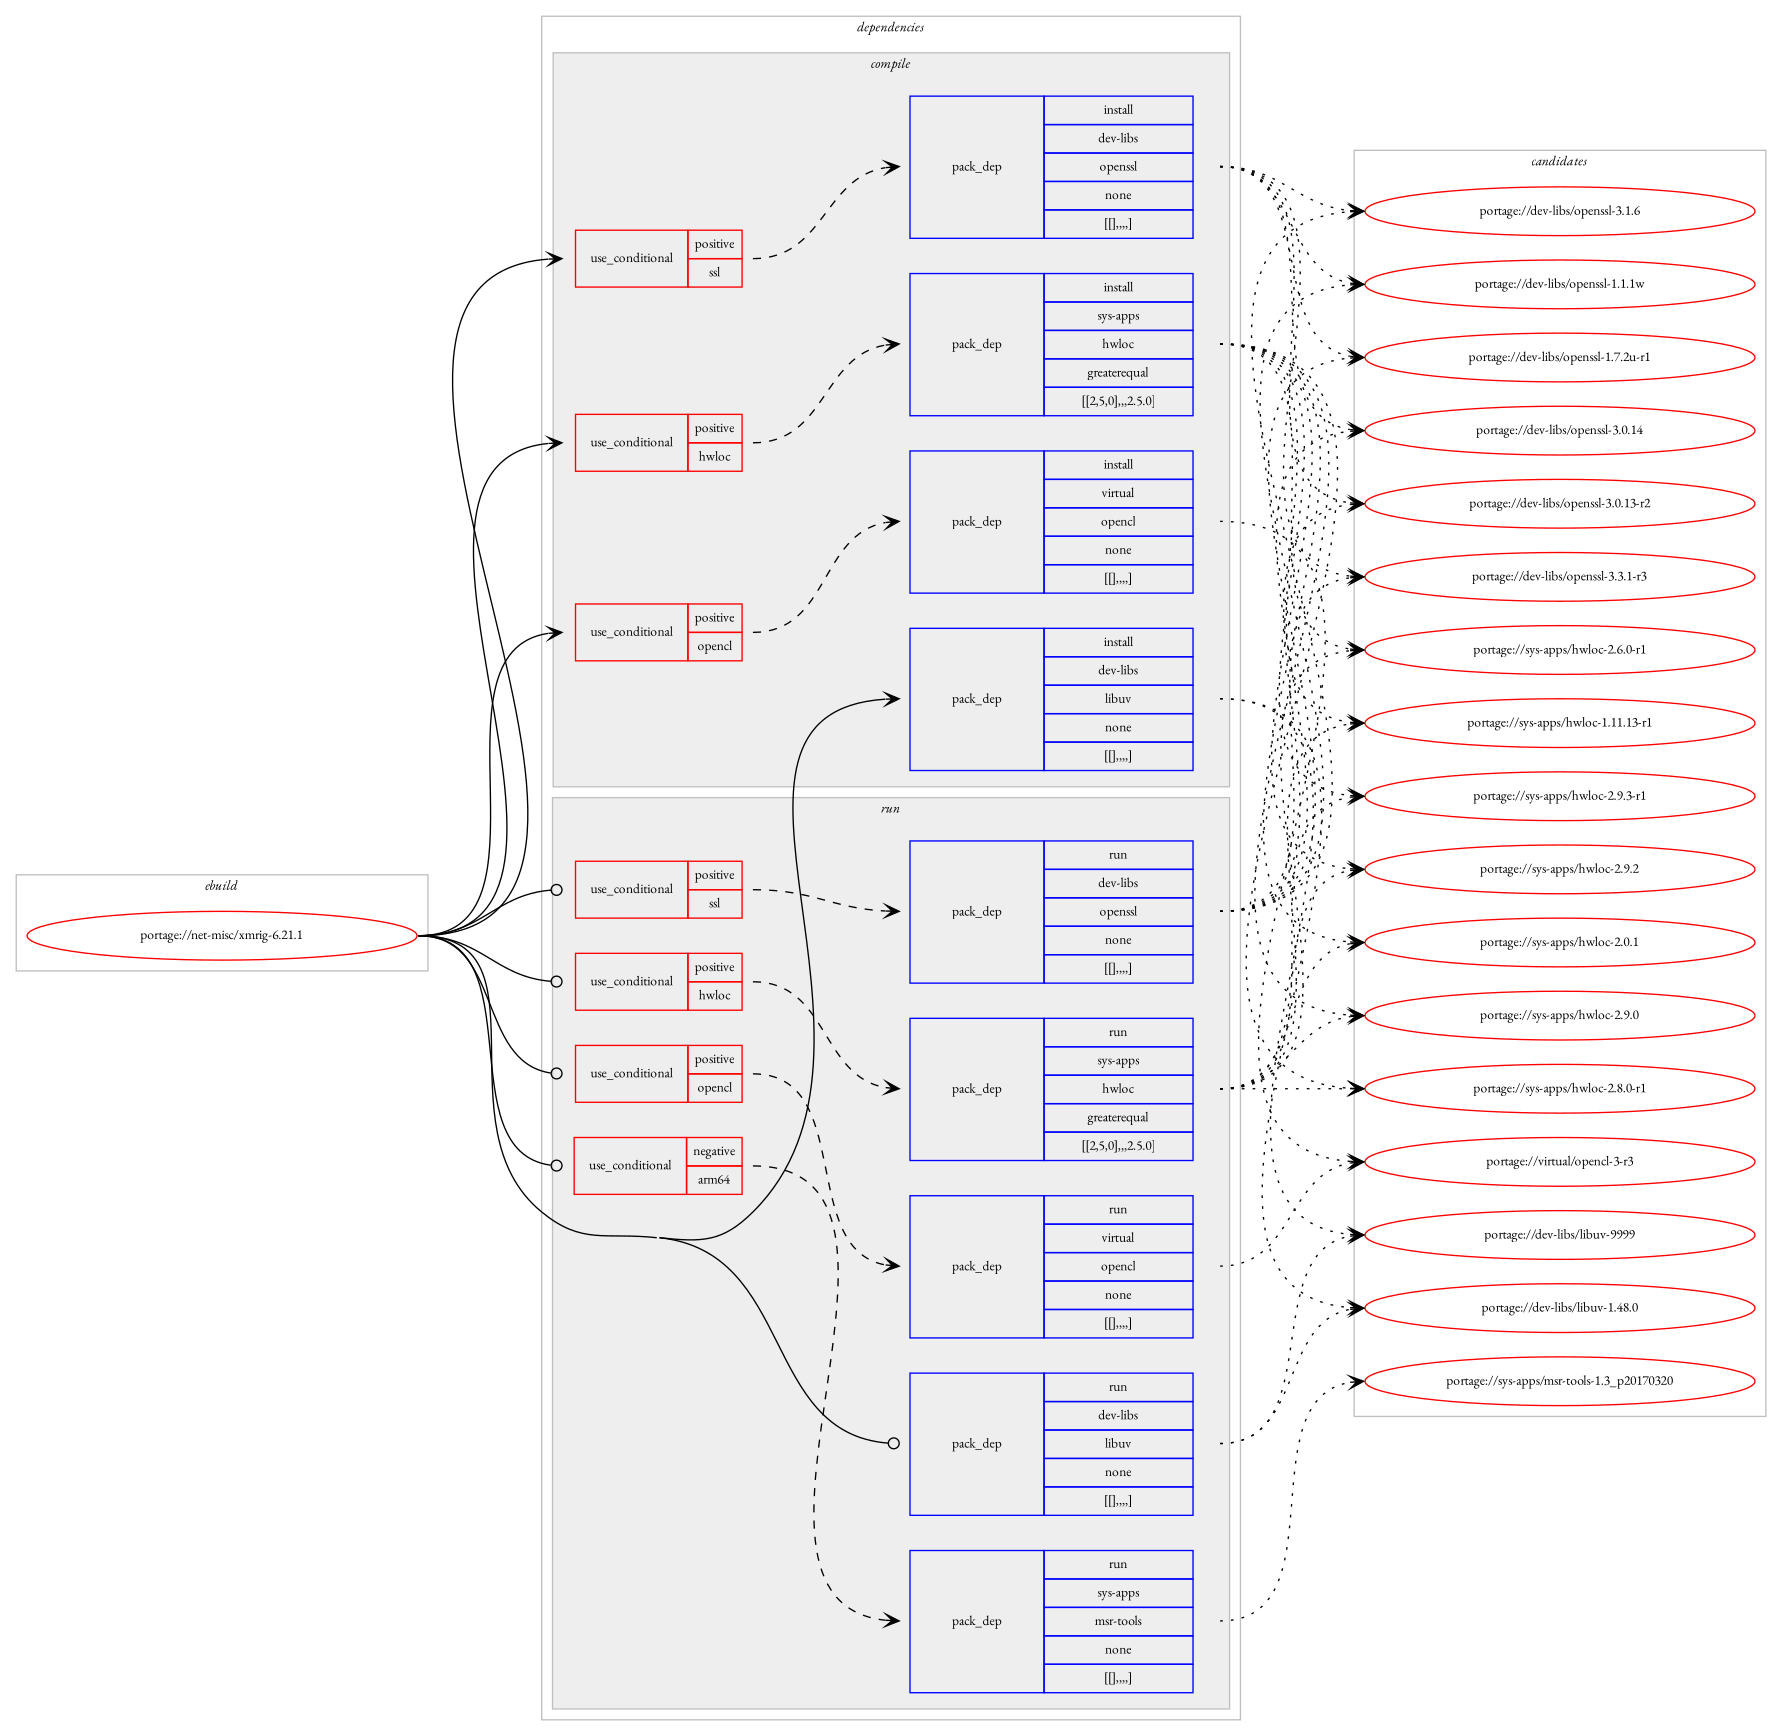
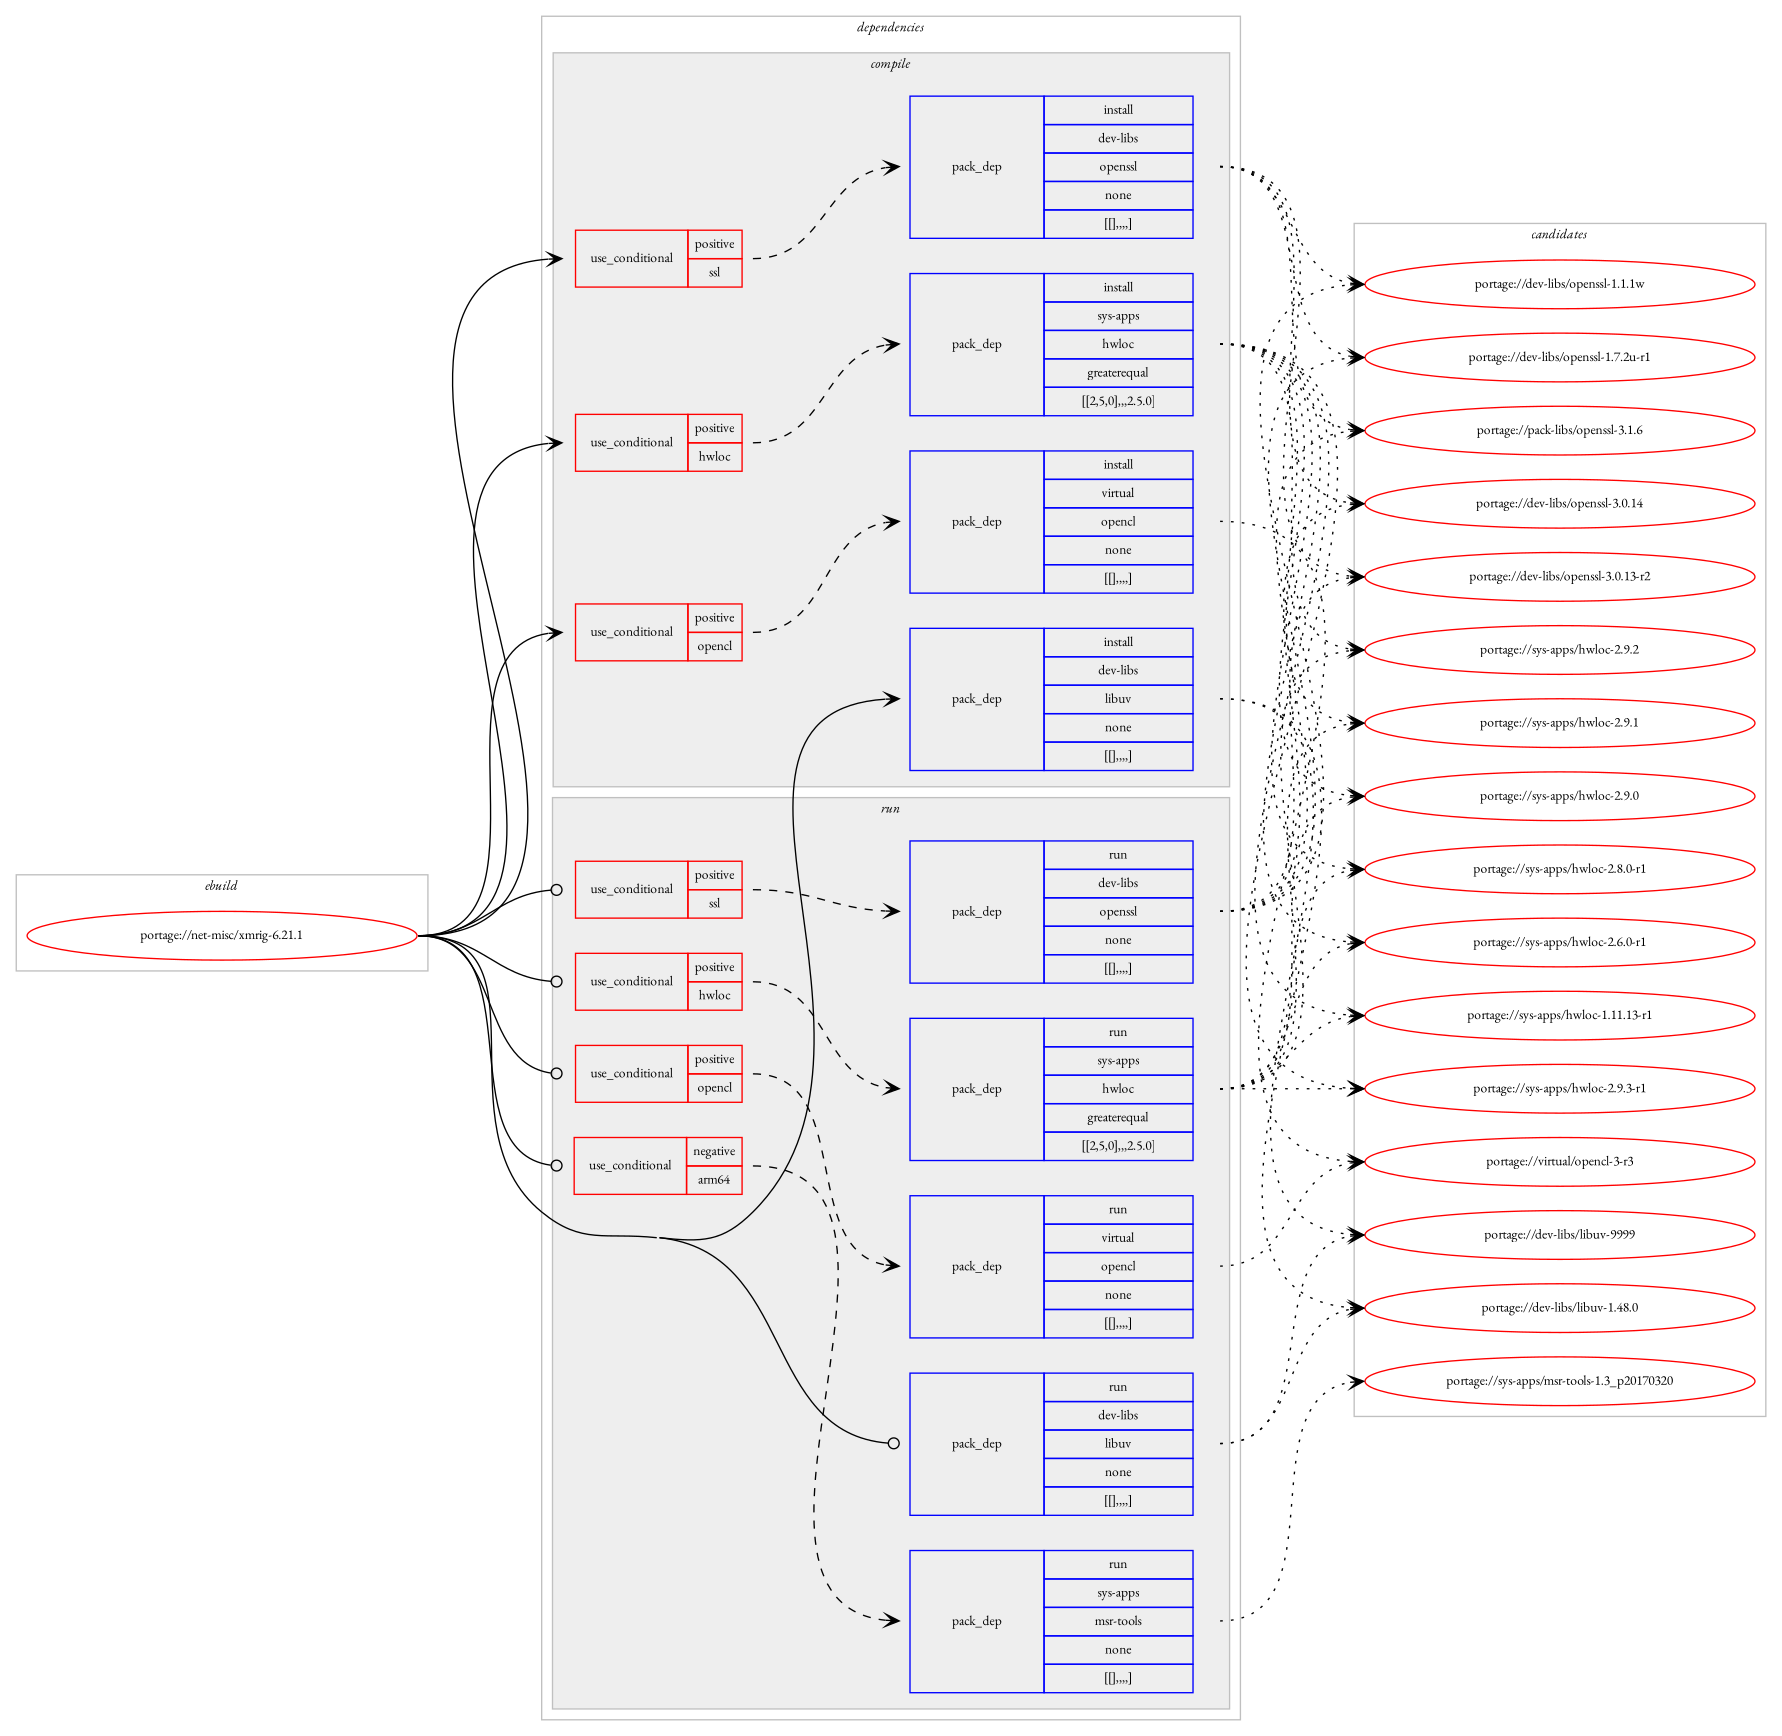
(1560, 211) -> (1560, 431)
(1560, 577) -> none
(1560, 942) -> (1560, 723)
